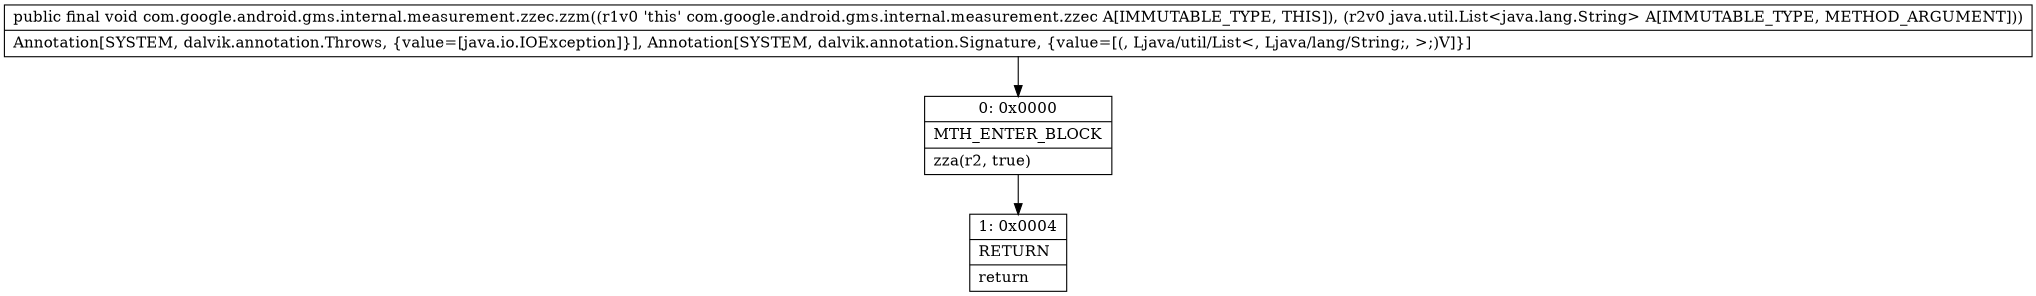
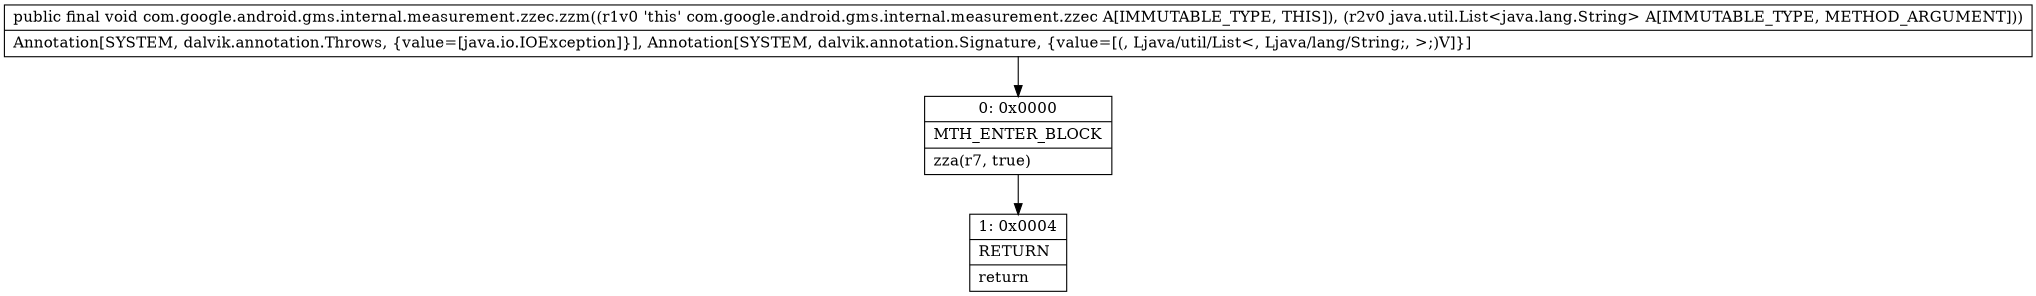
(982, 161) -> (982, 161)
